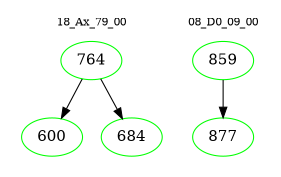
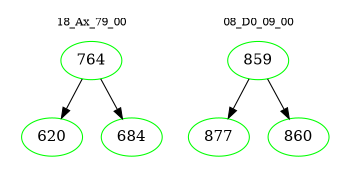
(52, 137) -> (52, 137)
none -> (299, 137)
